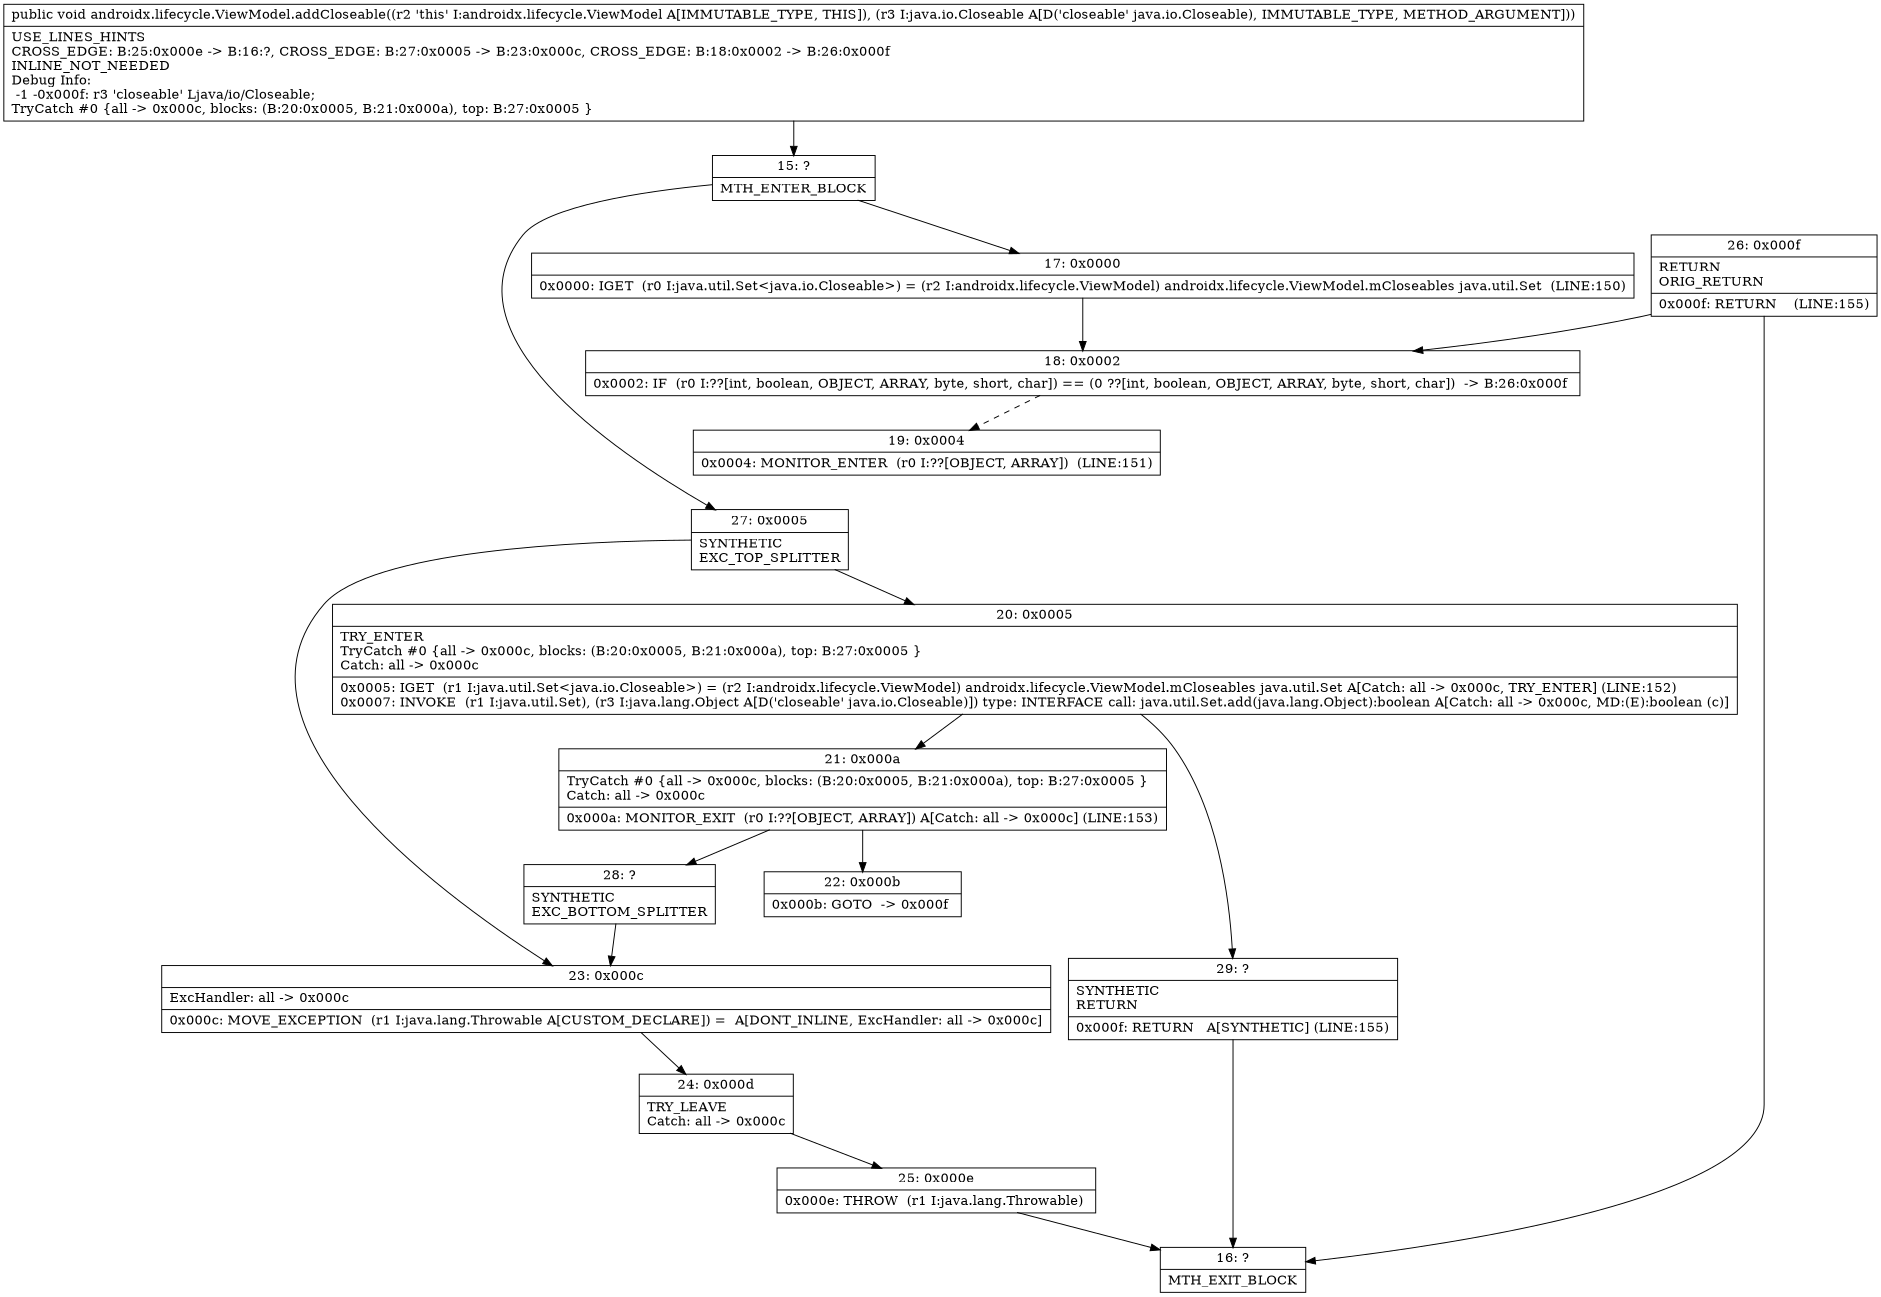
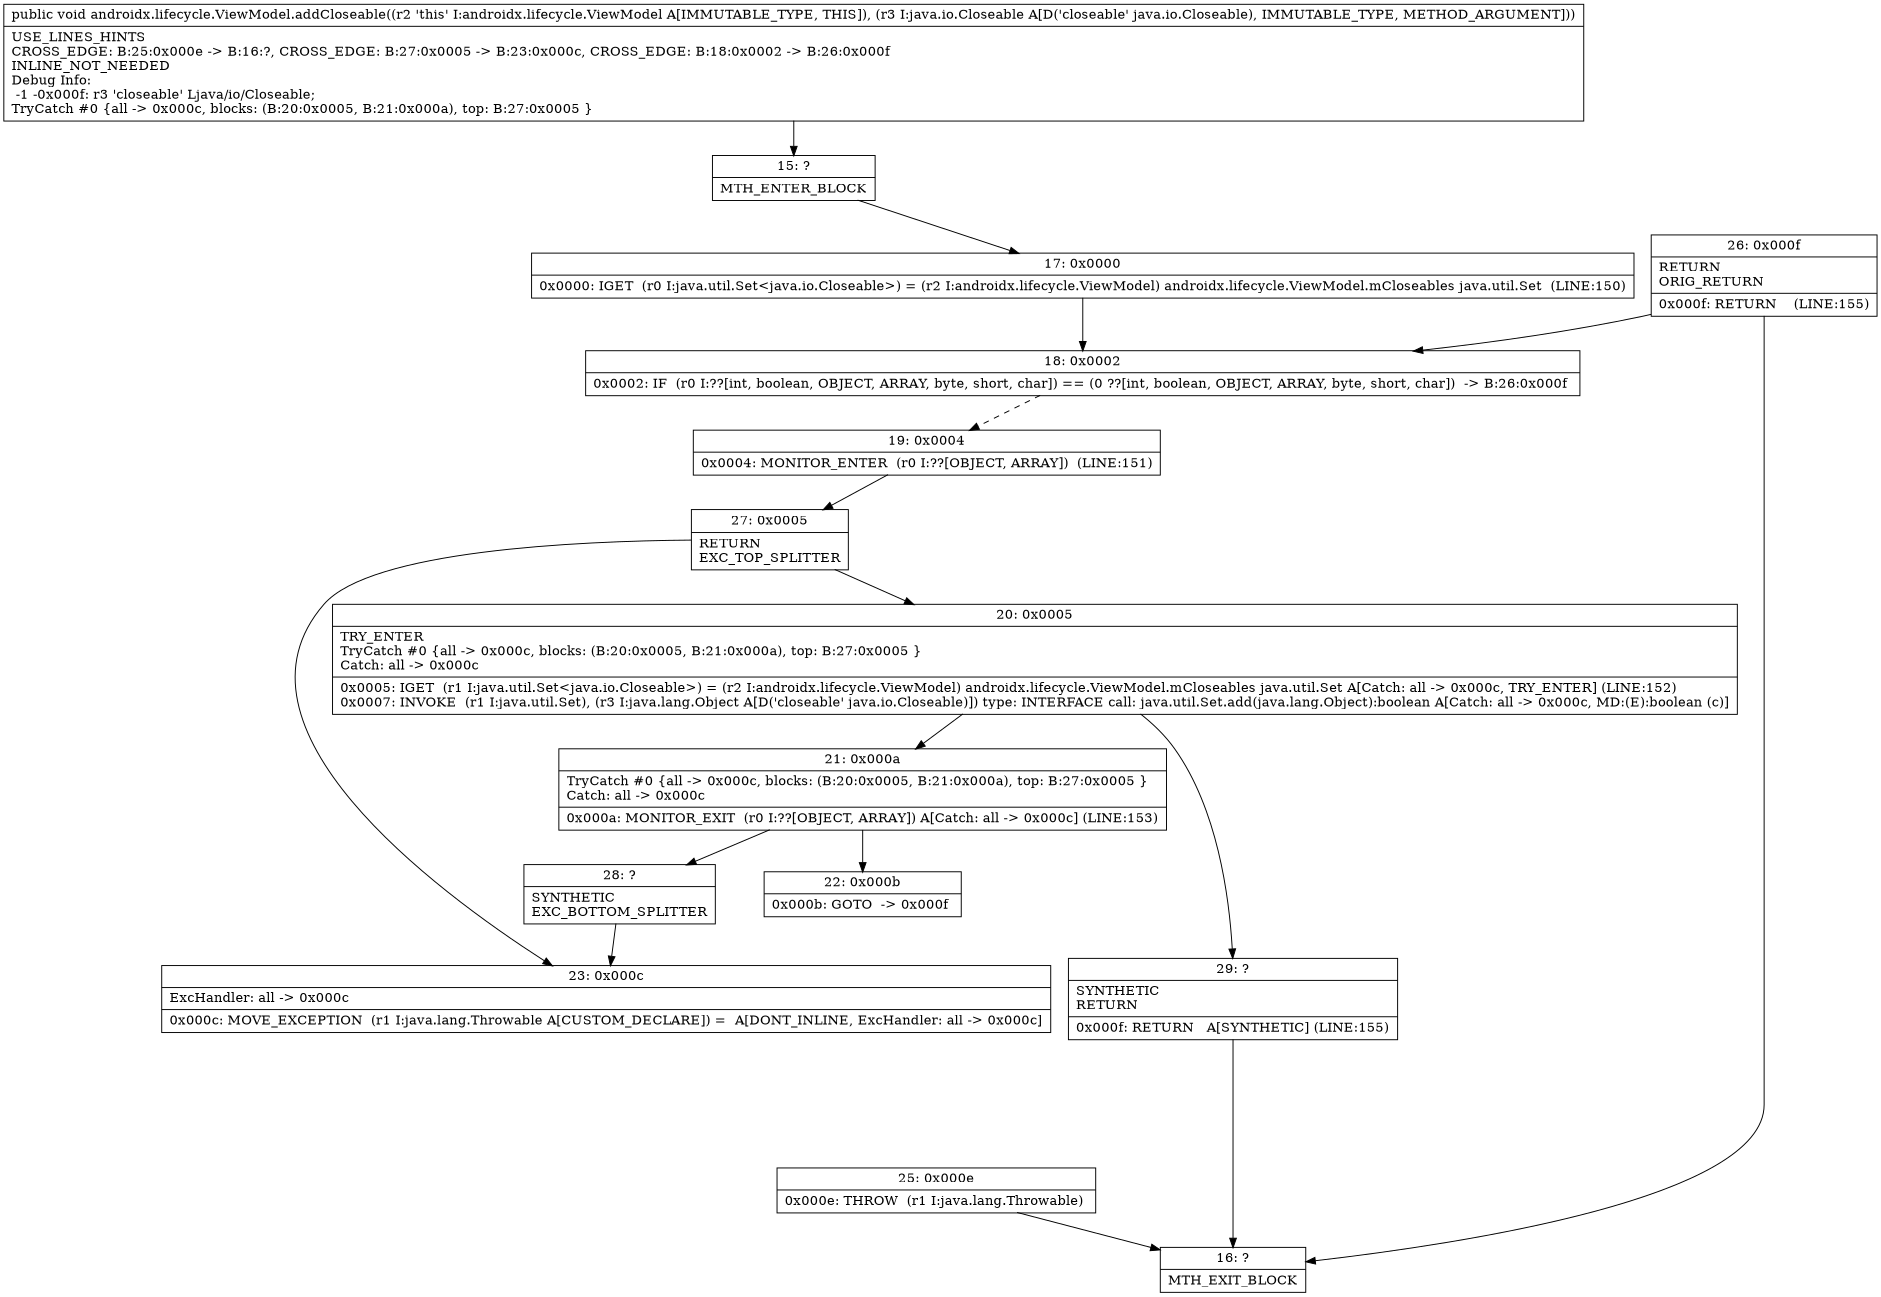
(506, 314) -> (860, 490)
(741, 544) -> (730, 544)
(716, 1104) -> none
